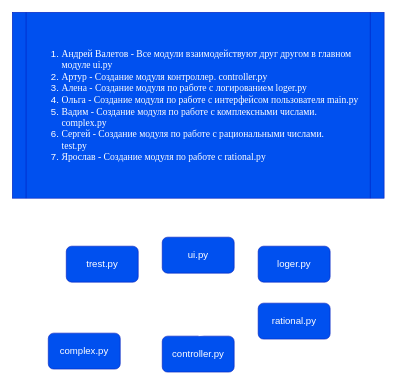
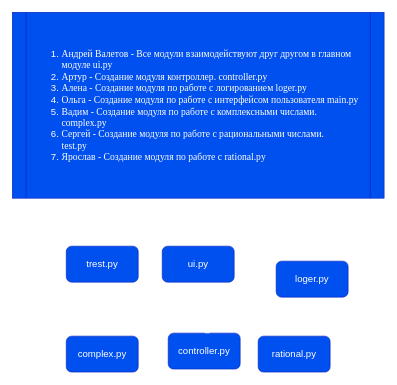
(198, 255) -> (198, 264)
(294, 264) -> (312, 279)
(294, 321) -> (294, 354)
(84, 351) -> (102, 354)
(198, 354) -> (204, 351)
